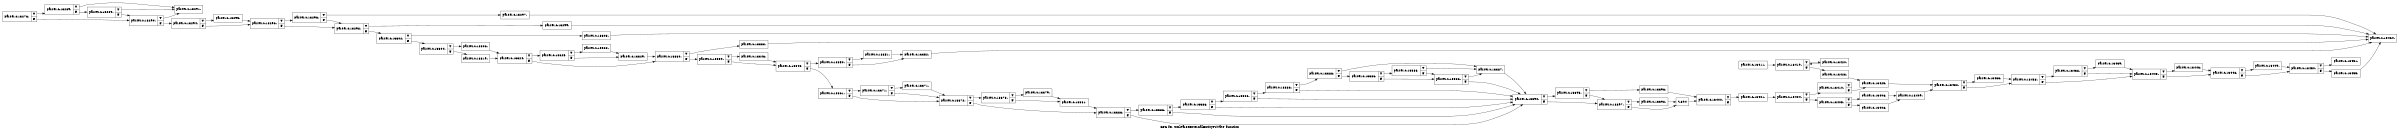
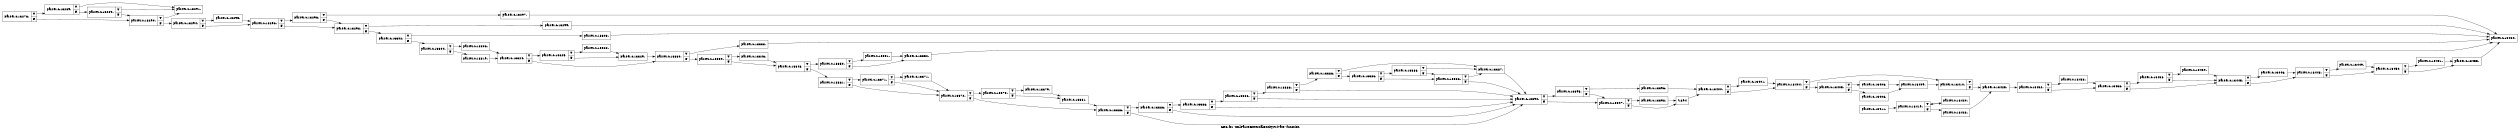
none -> (2448, 61)
none -> (1752, 91)
(1928, 91) -> (1932, 85)
